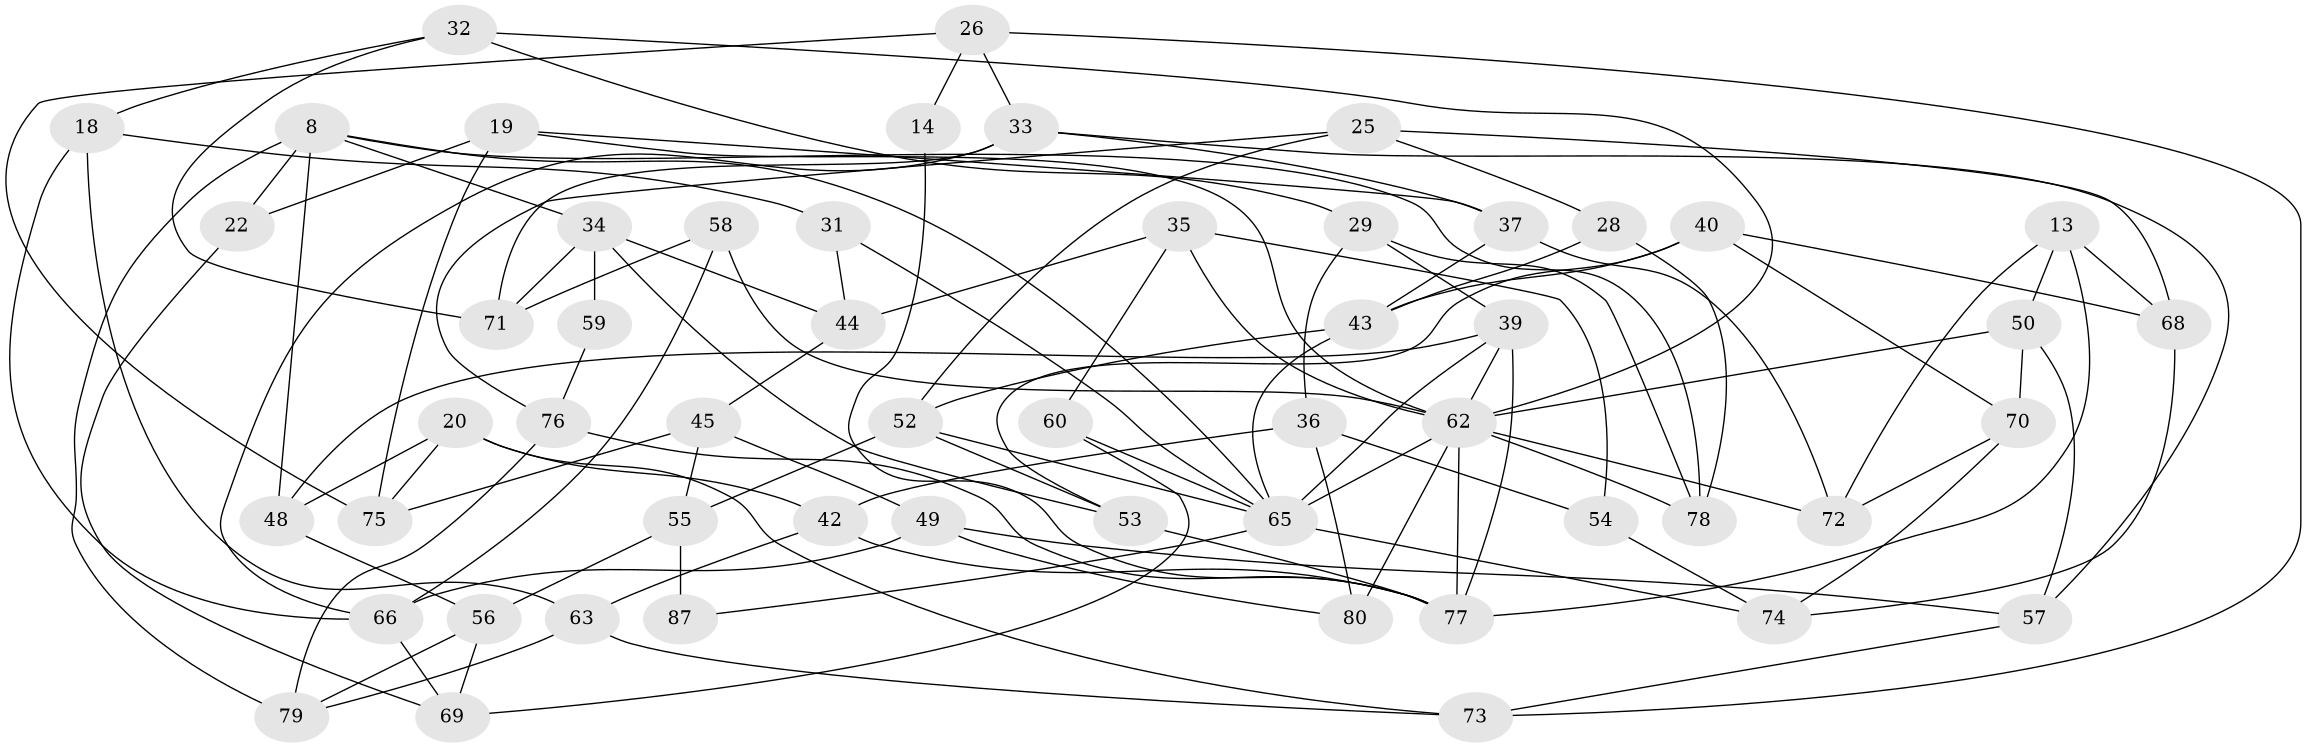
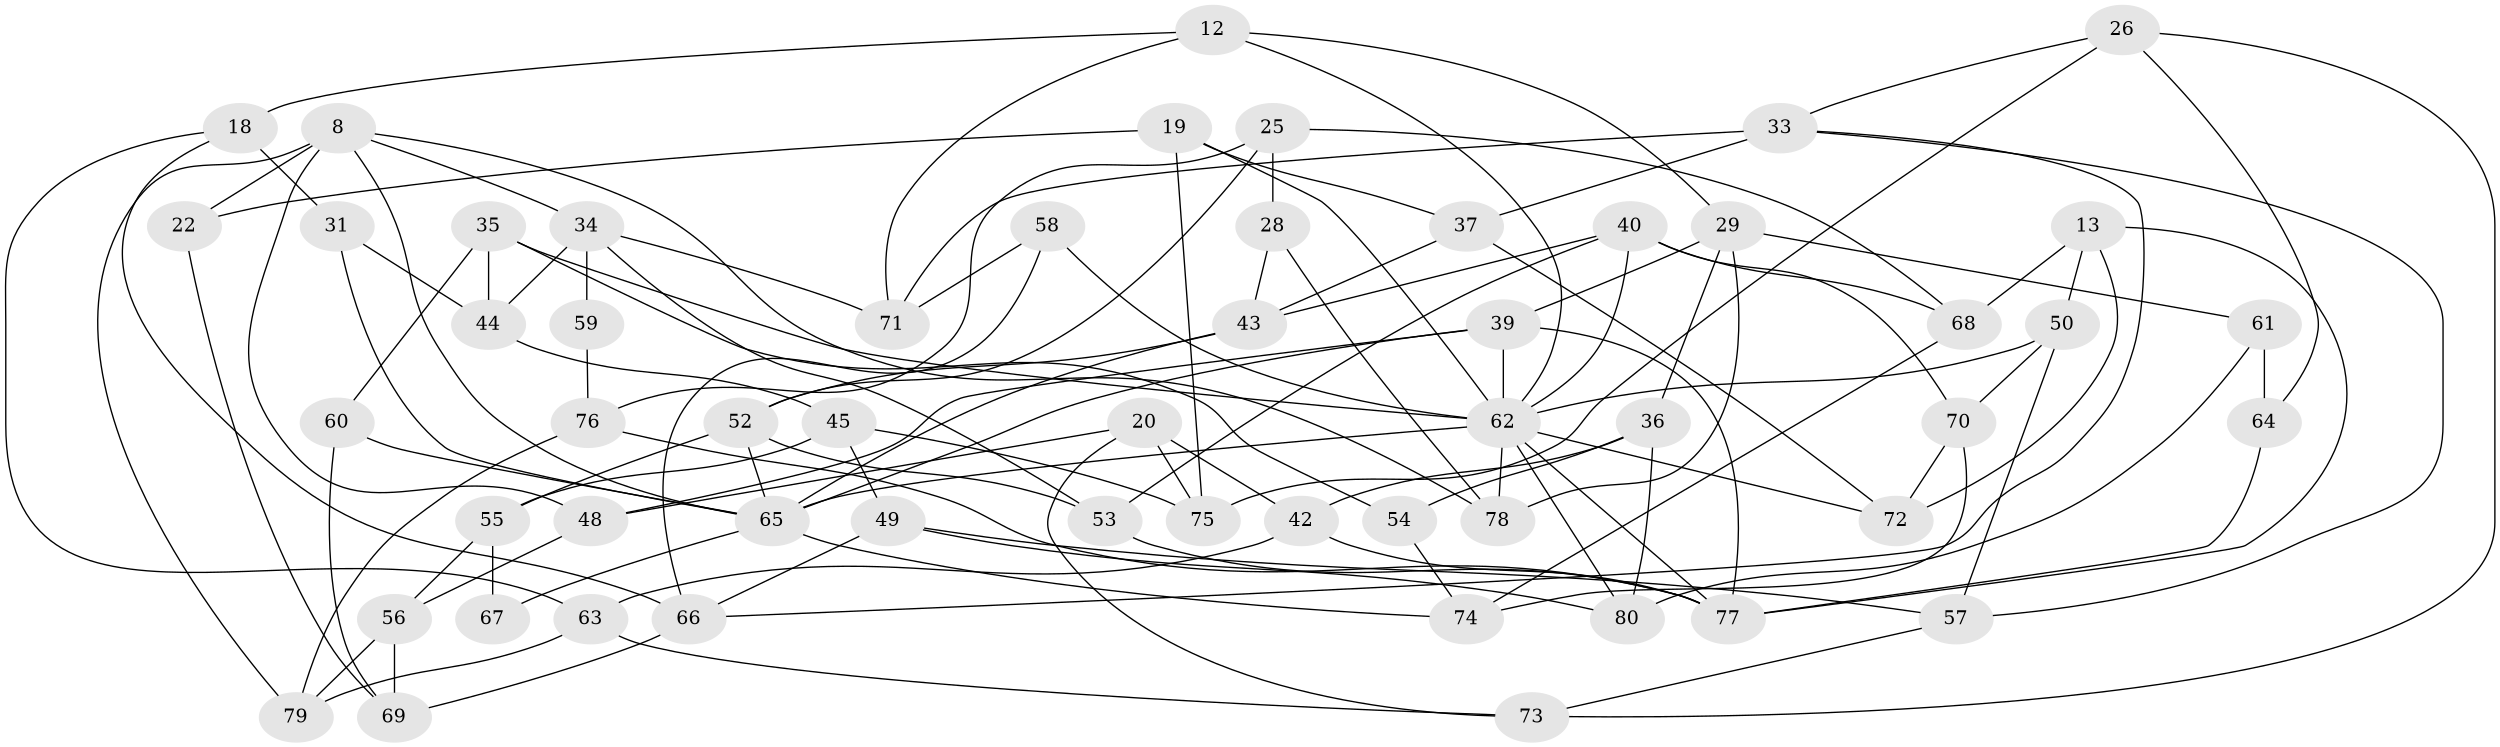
(460, 30) -> (1213, 30)
(923, 128) -> (2264, 423)
none -> (2264, 325)
none -> (1596, 351)
(681, 619) -> (493, 619)
